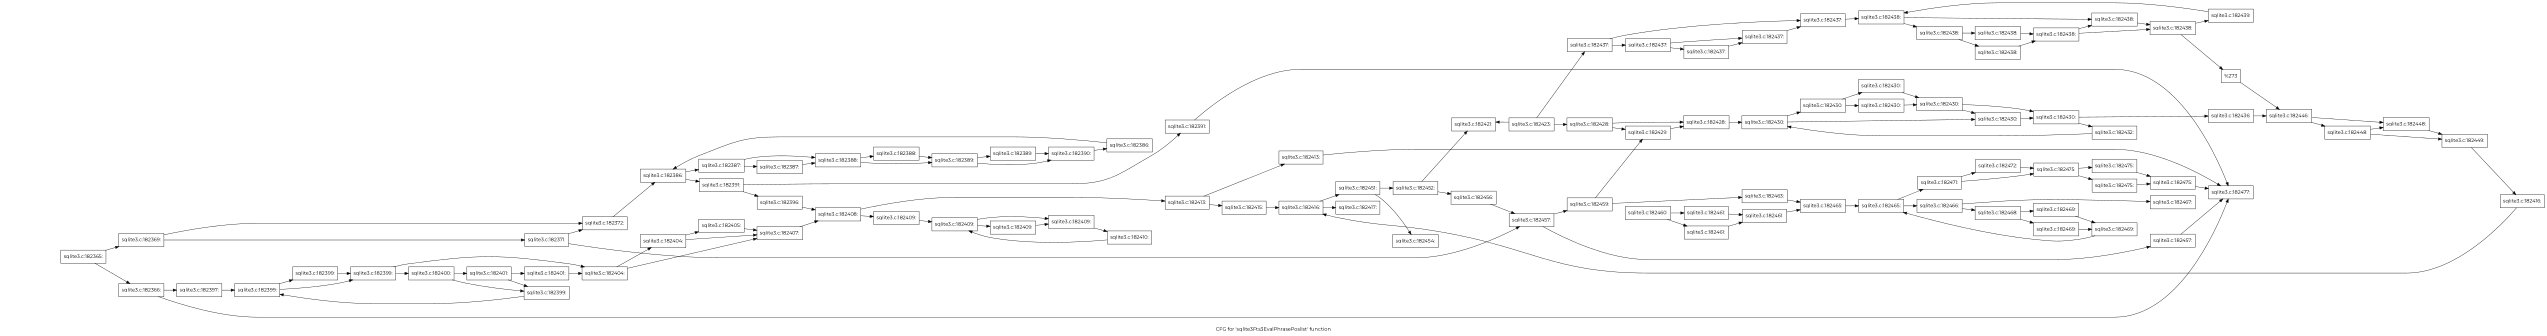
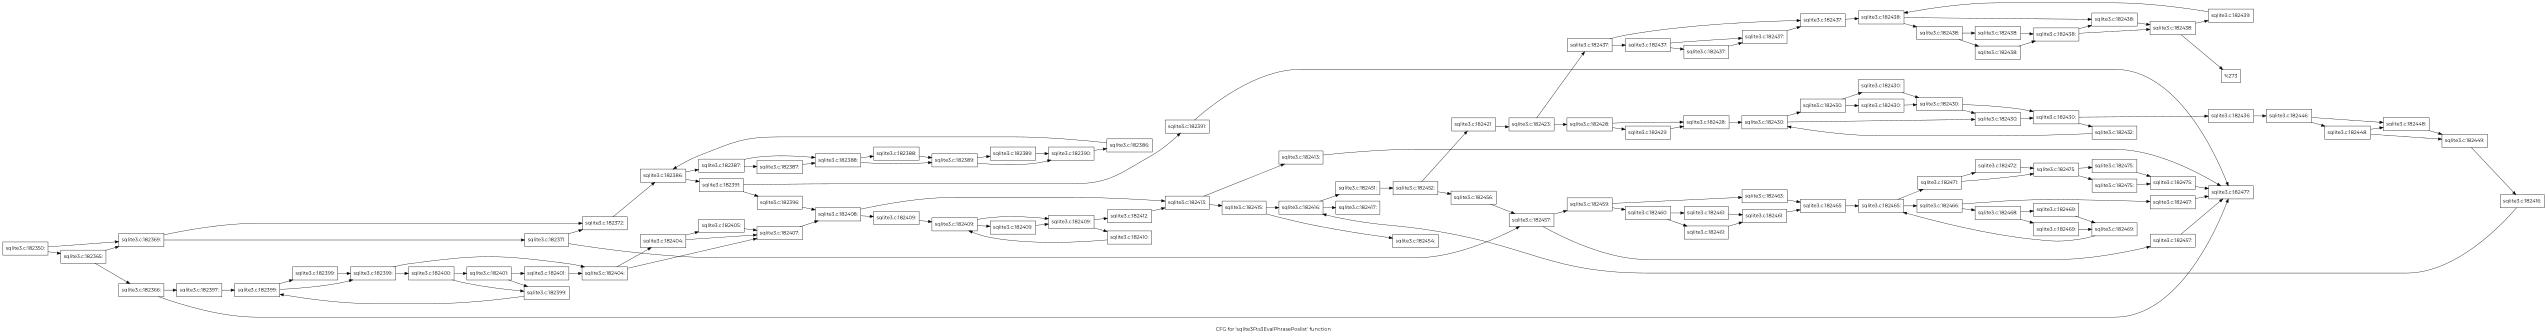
(2259, 95) -> none
(1504, 122) -> (1501, 127)
(1618, 170) -> (1617, 208)
none -> (2200, 198)
(1394, 211) -> (1327, 228)
none -> (1130, 216)
none -> (25, 249)
